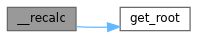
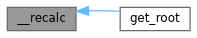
(92, 27) -> (104, 11)
